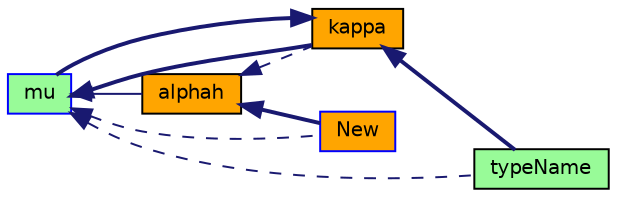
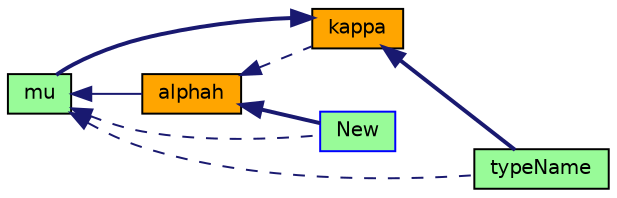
(200, 62) -> none
(40, 94) -> (40, 94)
(358, 131) -> (358, 131)
